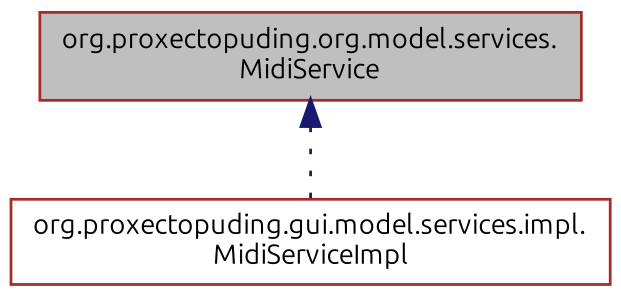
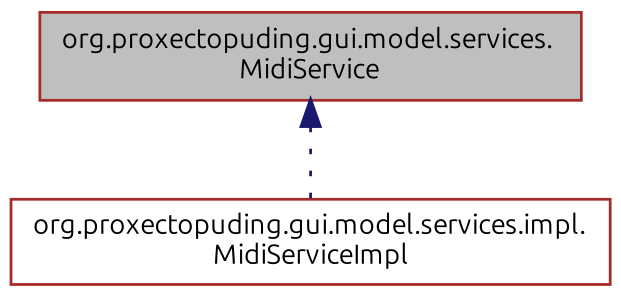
(311, 56) -> (311, 56)
